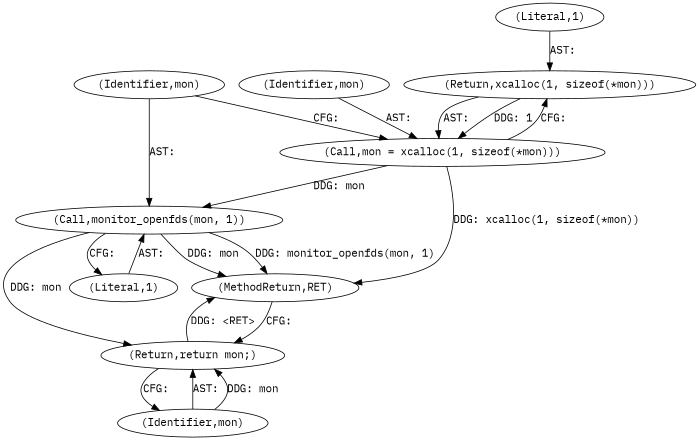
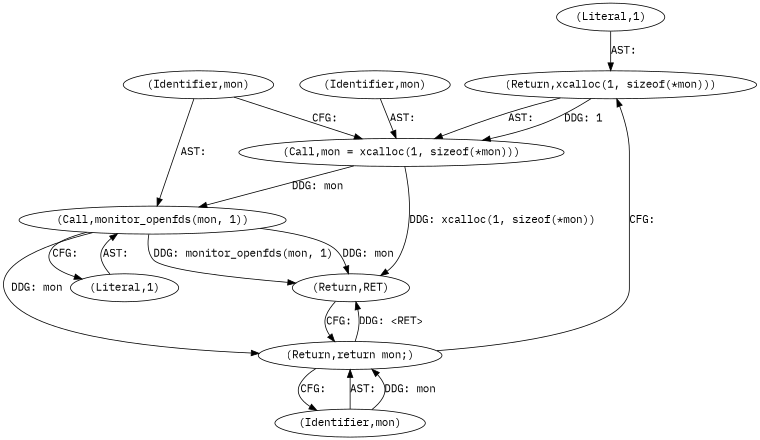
(530, 127) -> (625, 302)
(275, 288) -> (351, 288)
